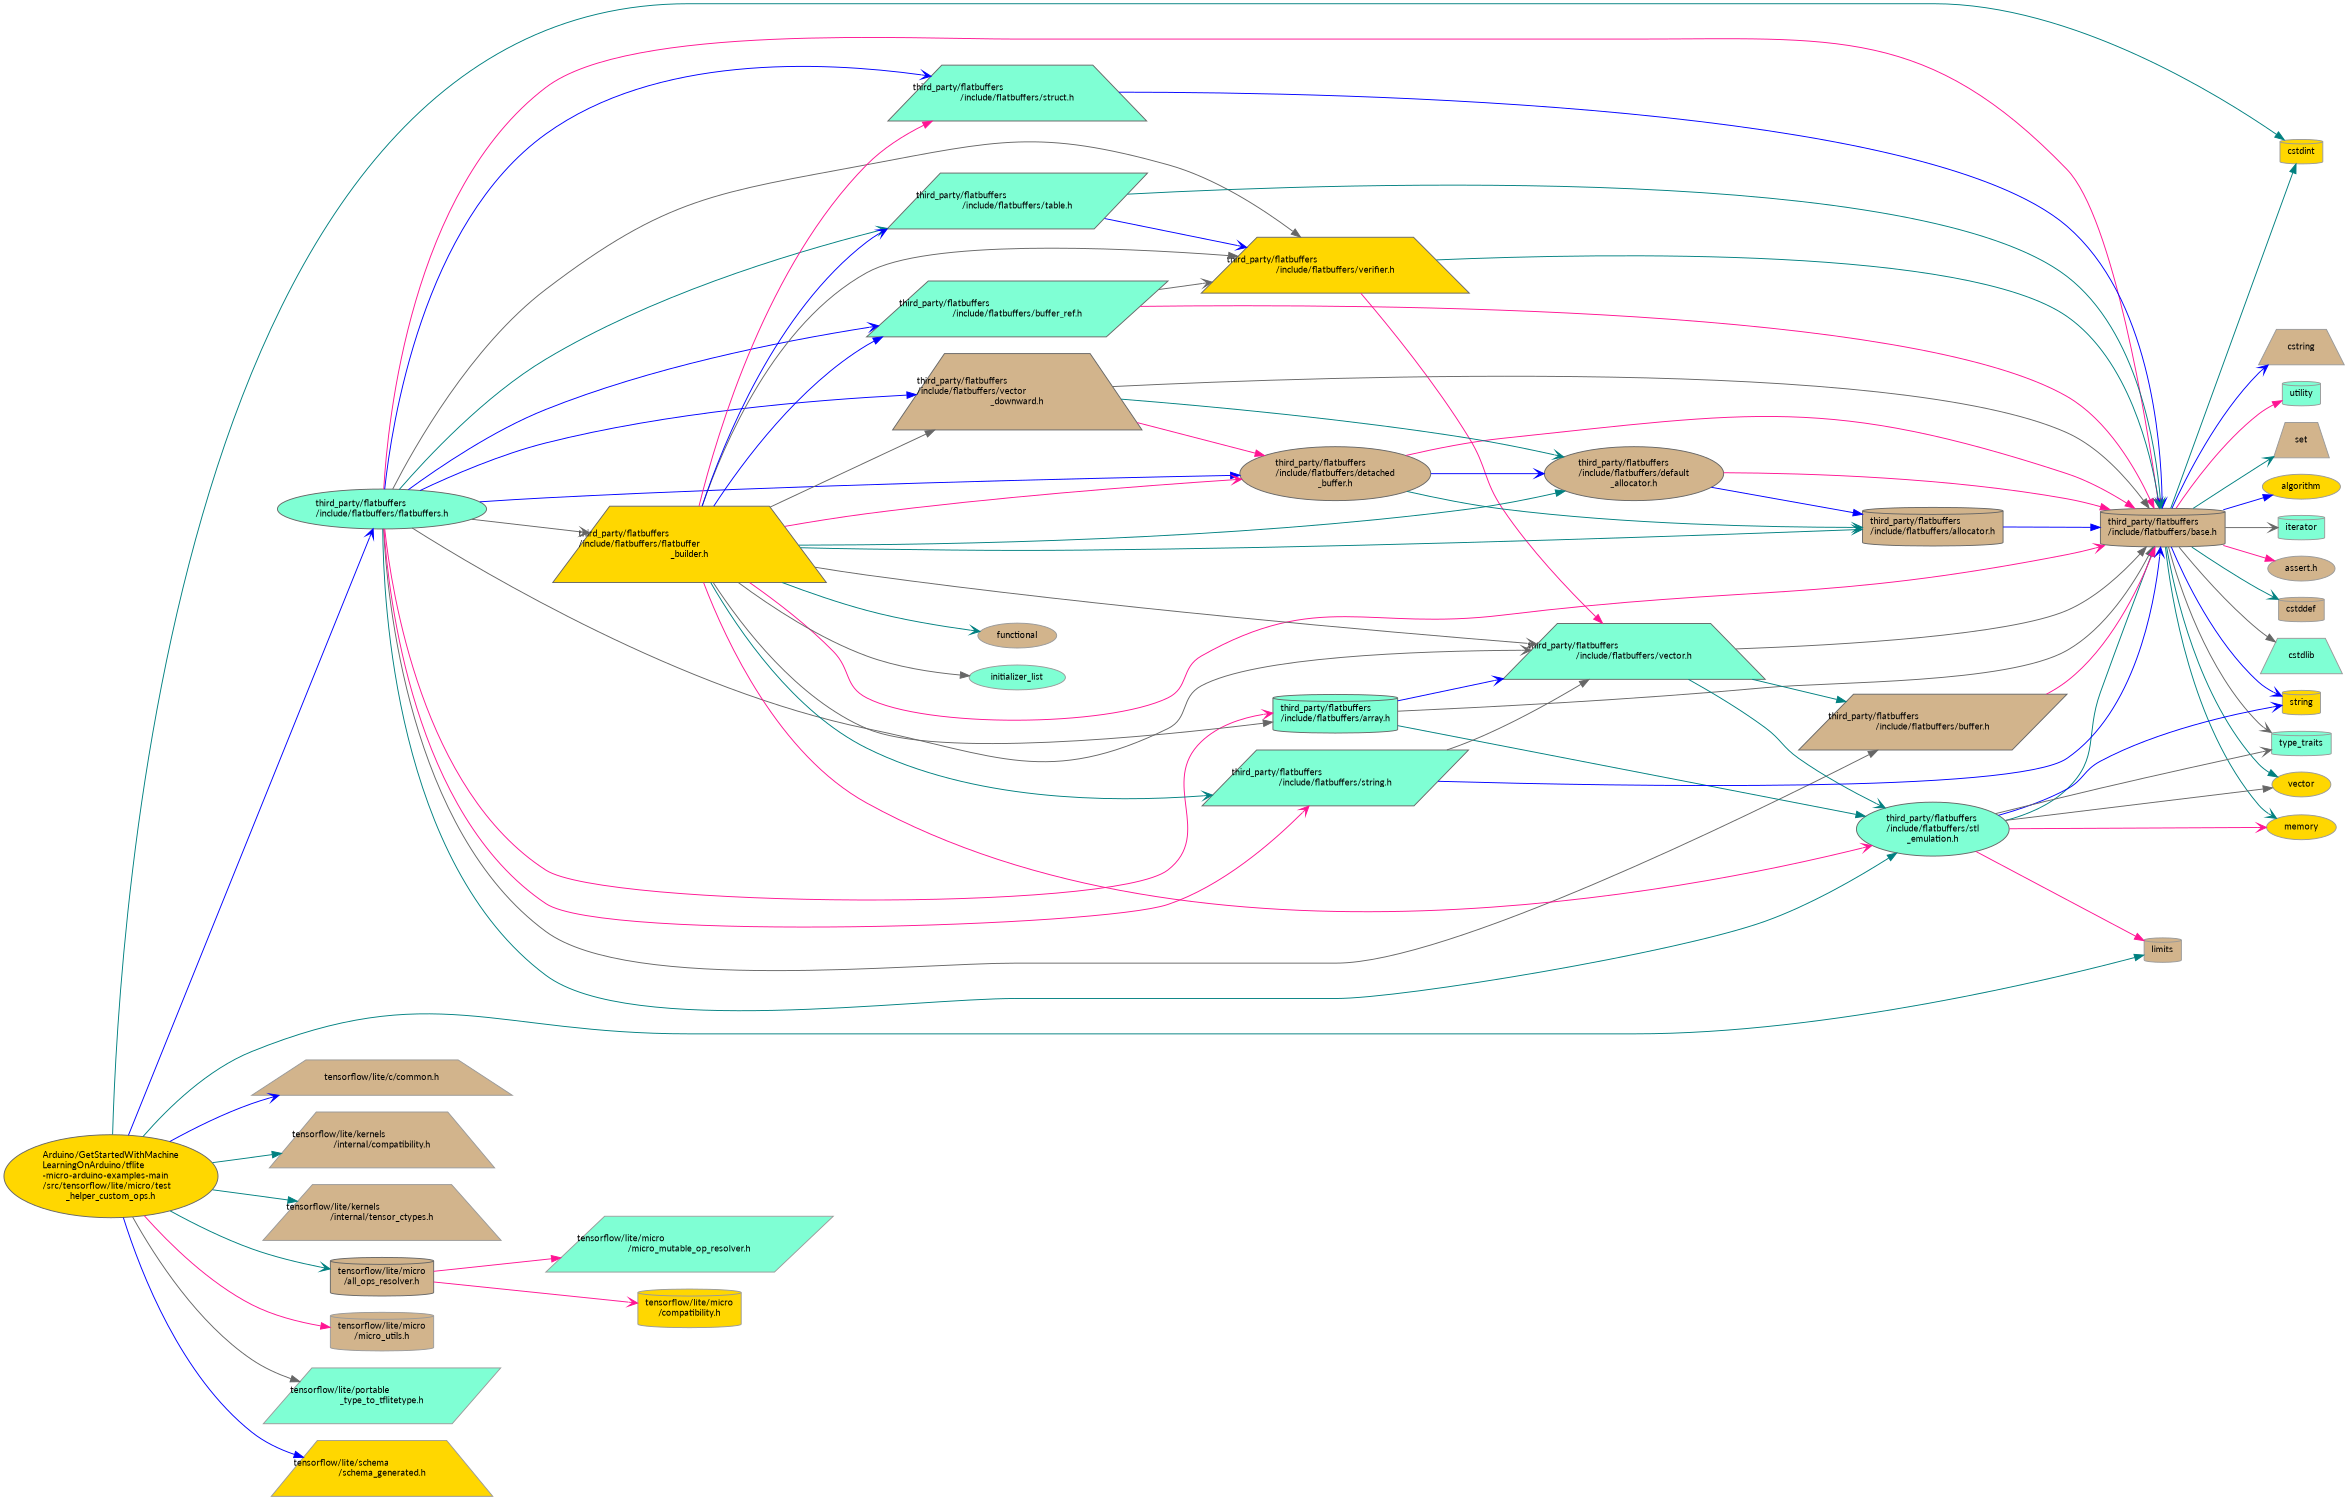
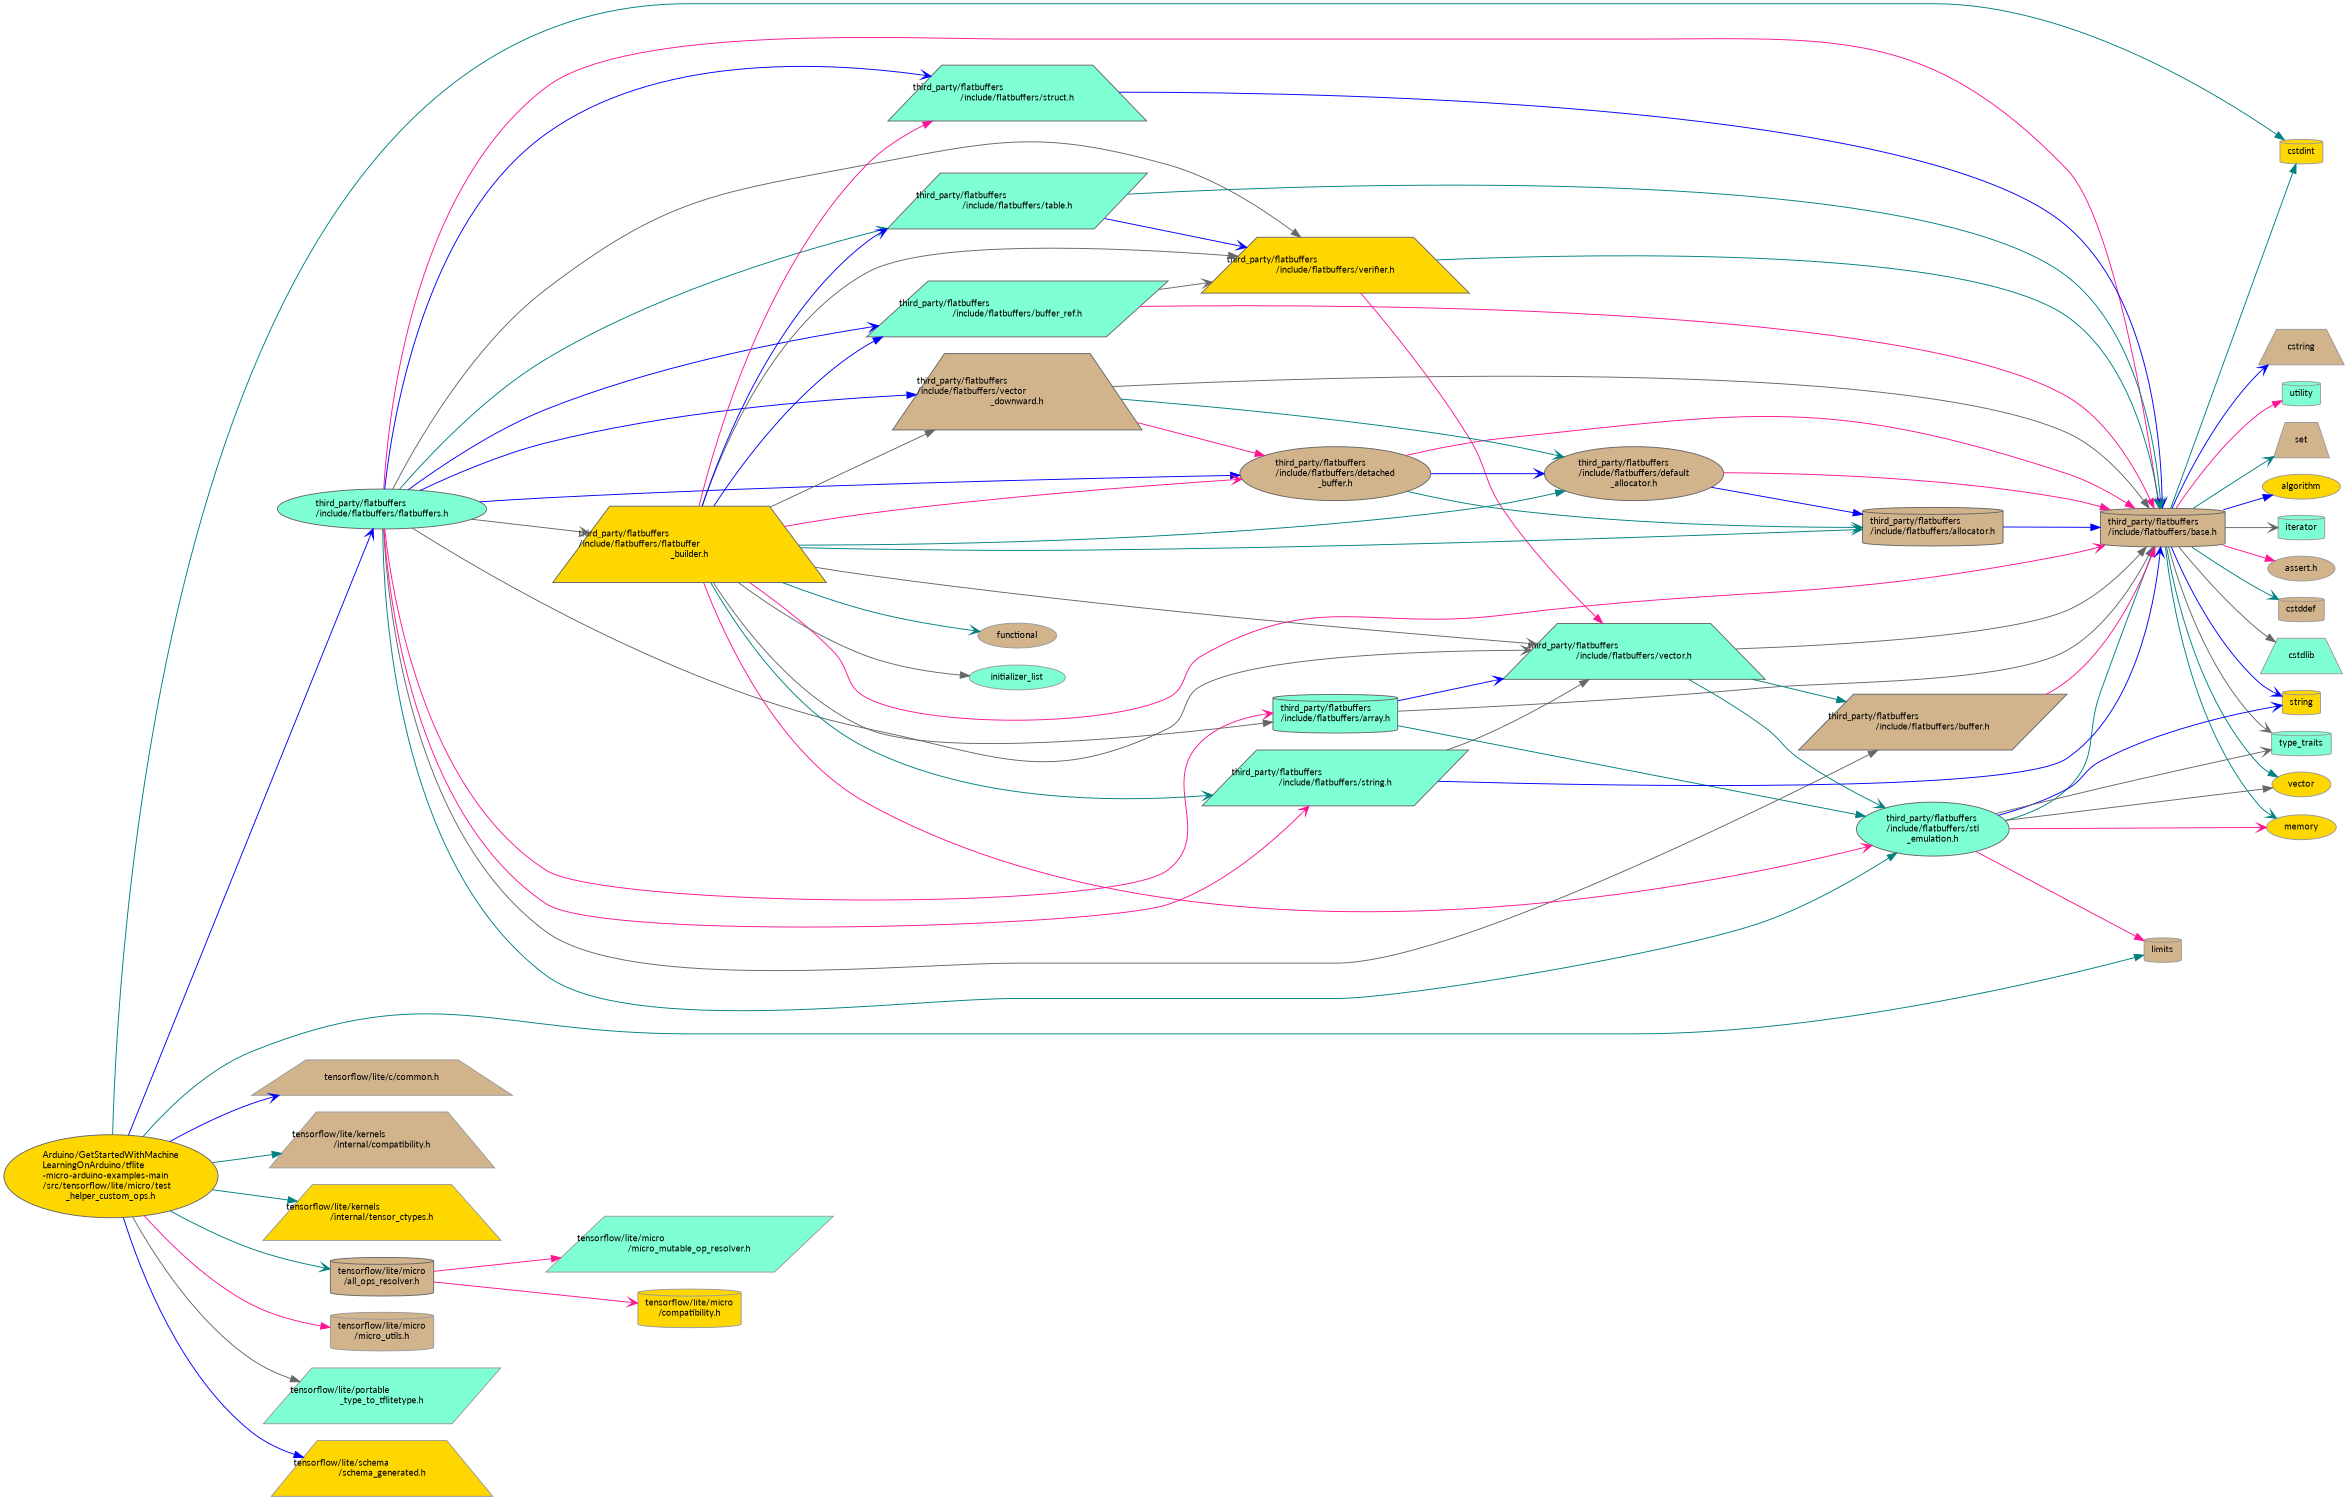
(382, 1213) -> (382, 1213)
